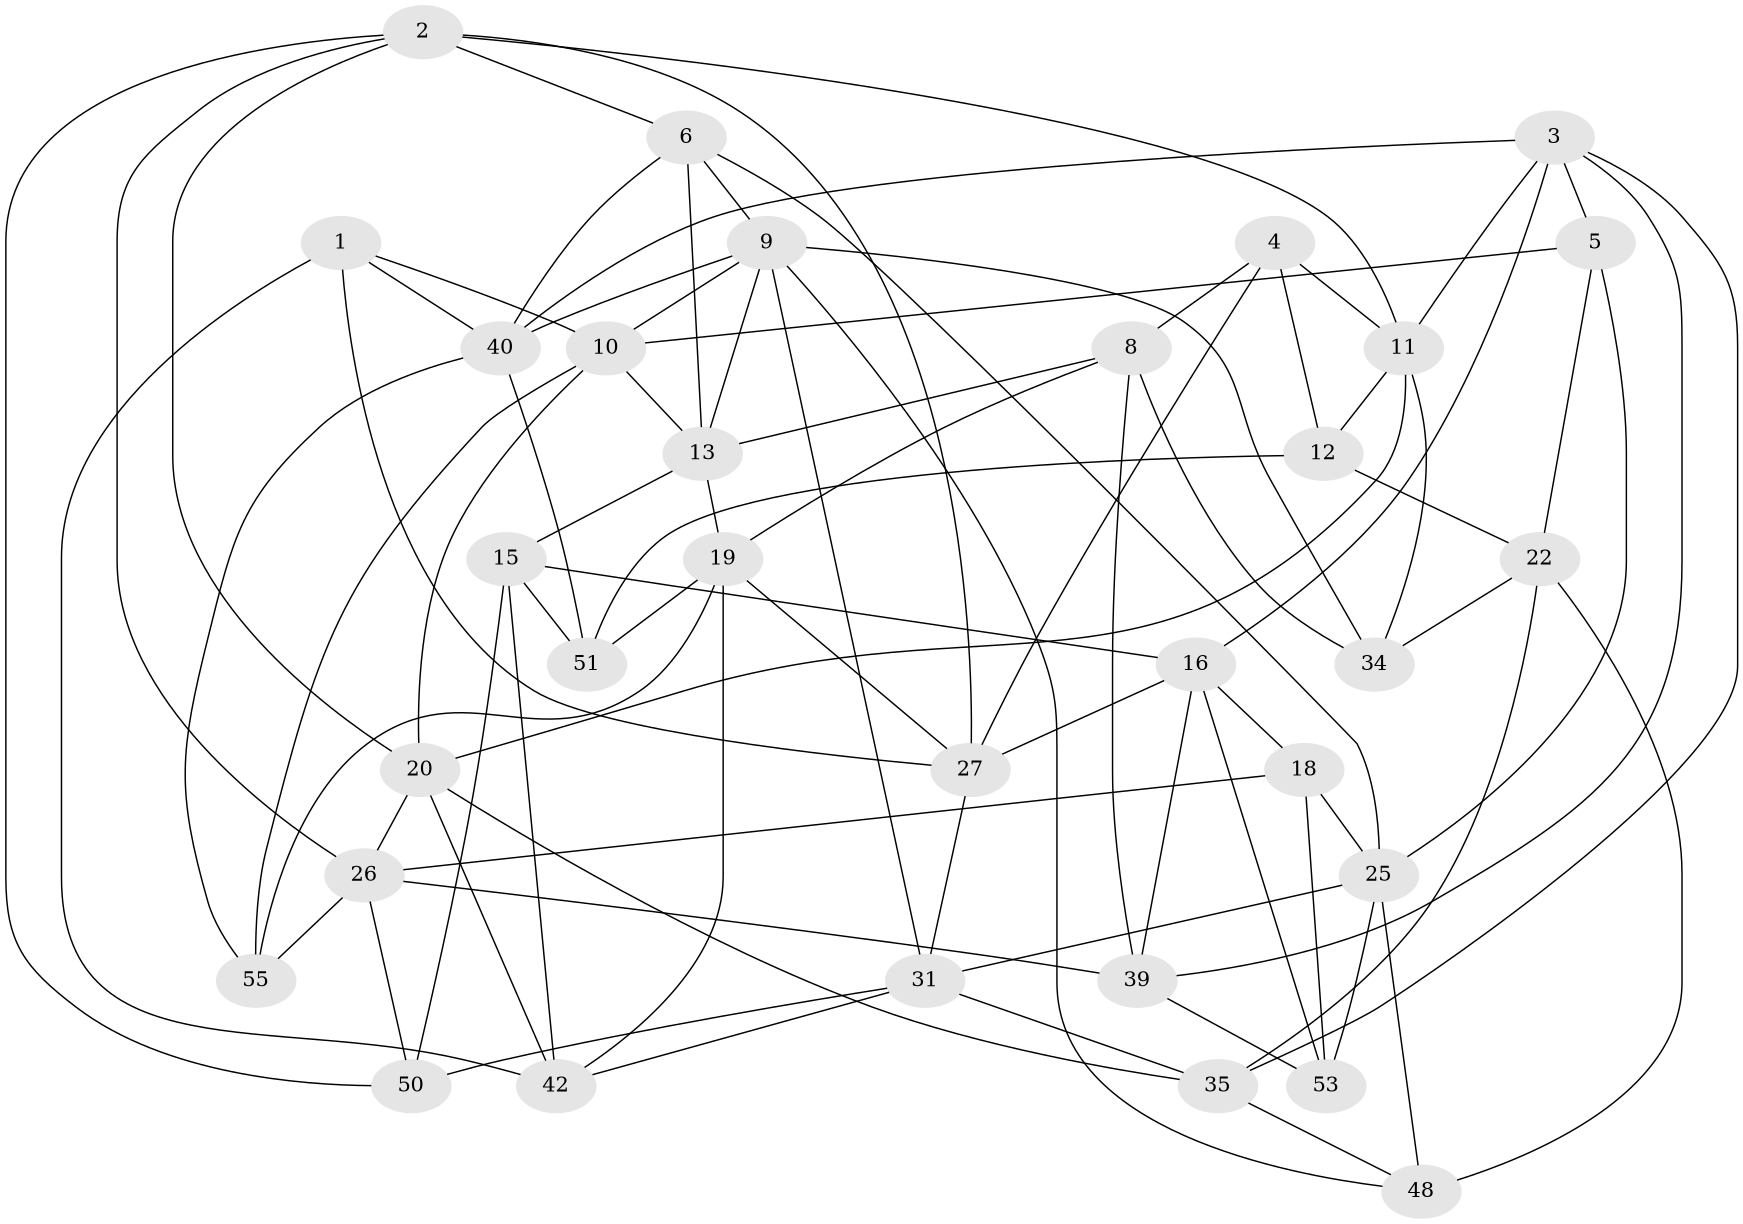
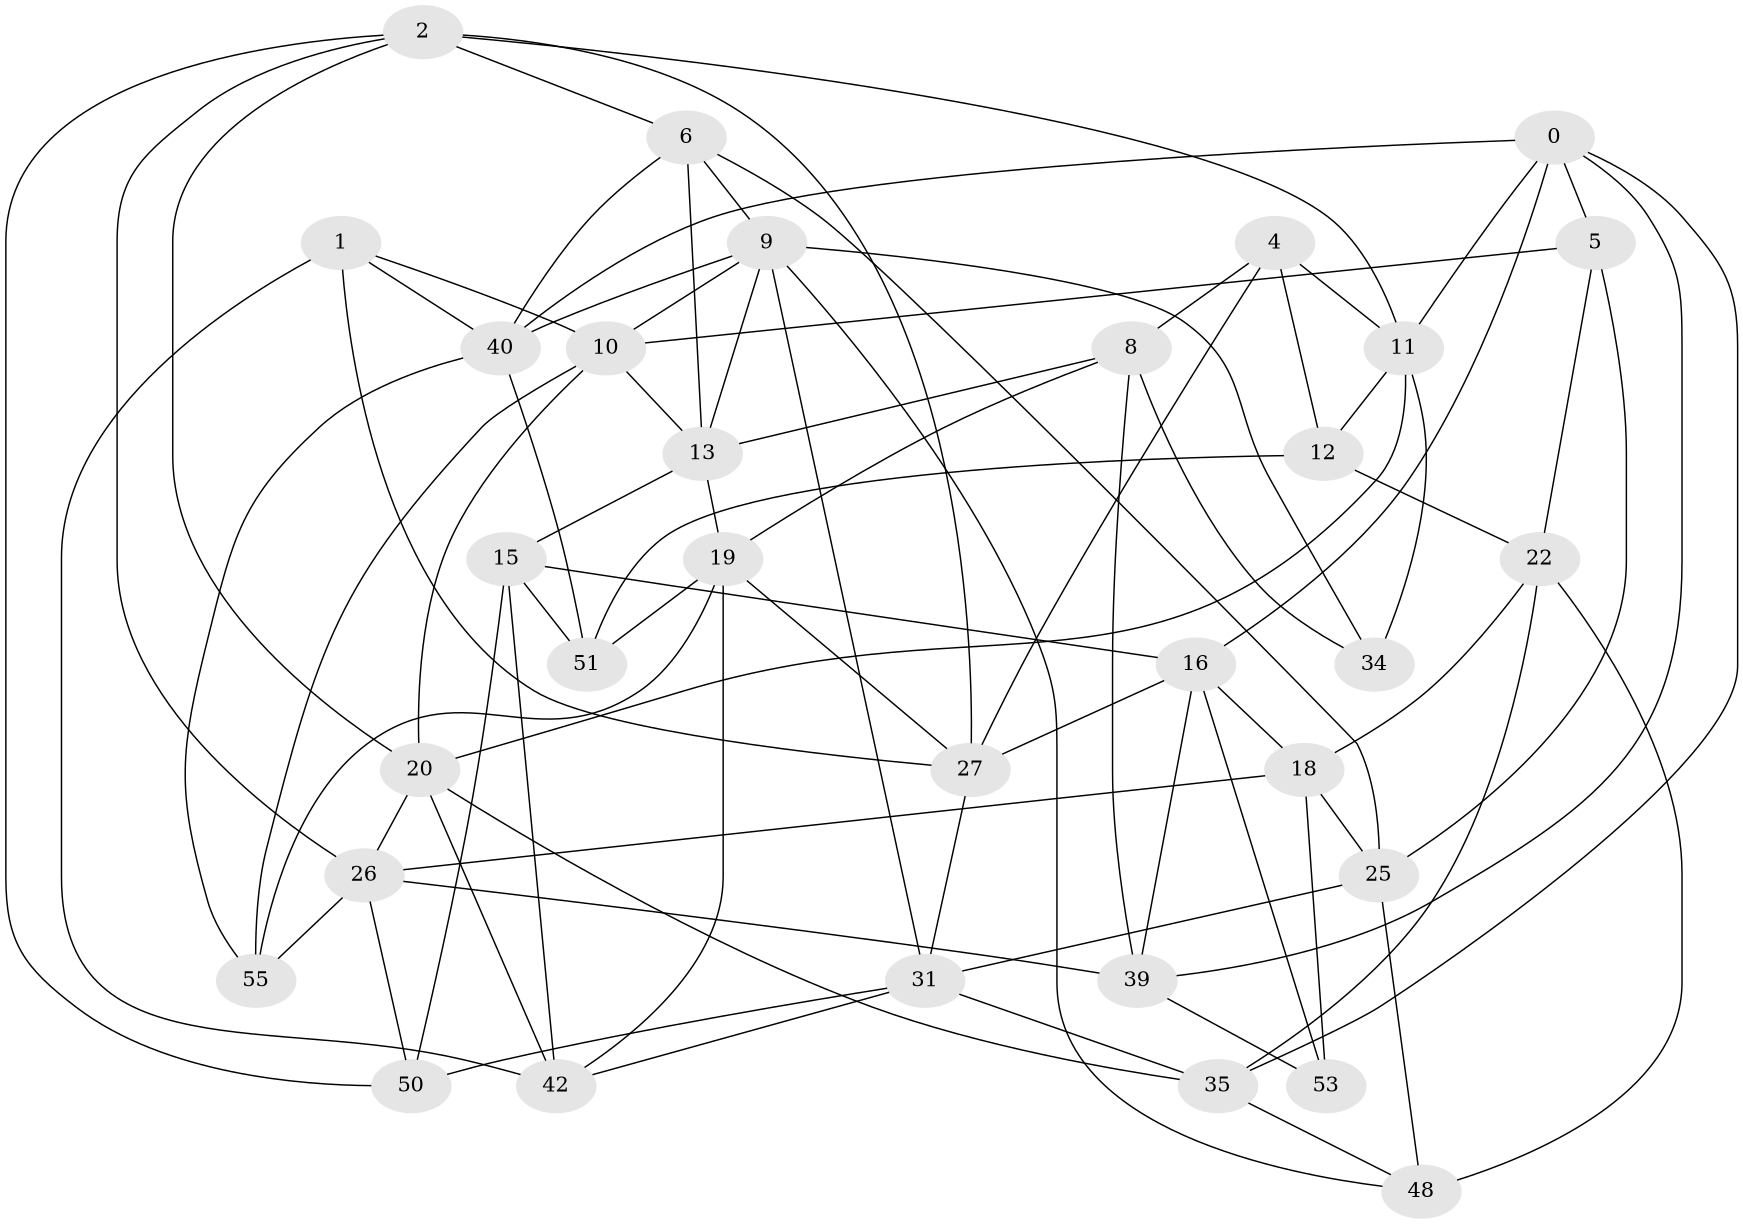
(1555, 138) -> (1555, 138)
(1457, 612) -> (1440, 680)
(1359, 969) -> none
